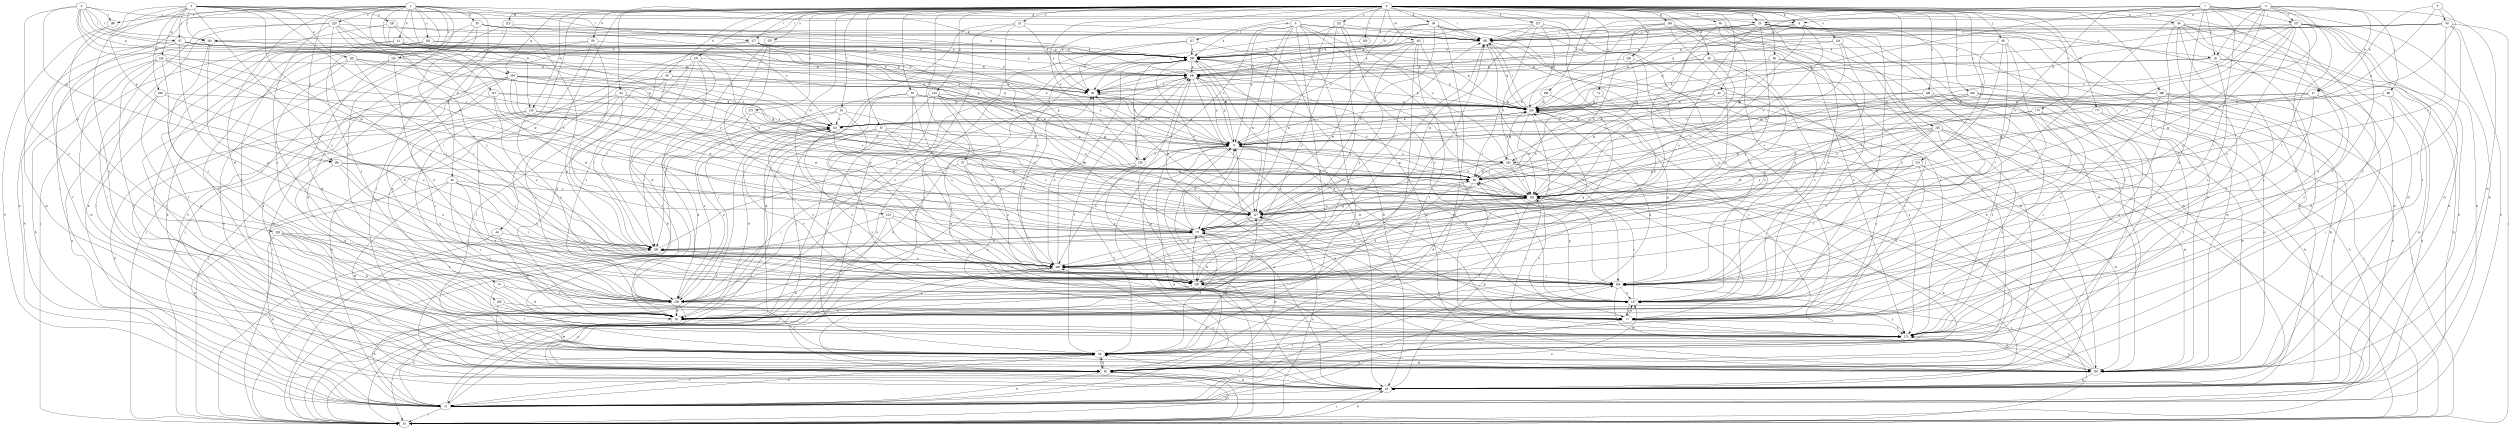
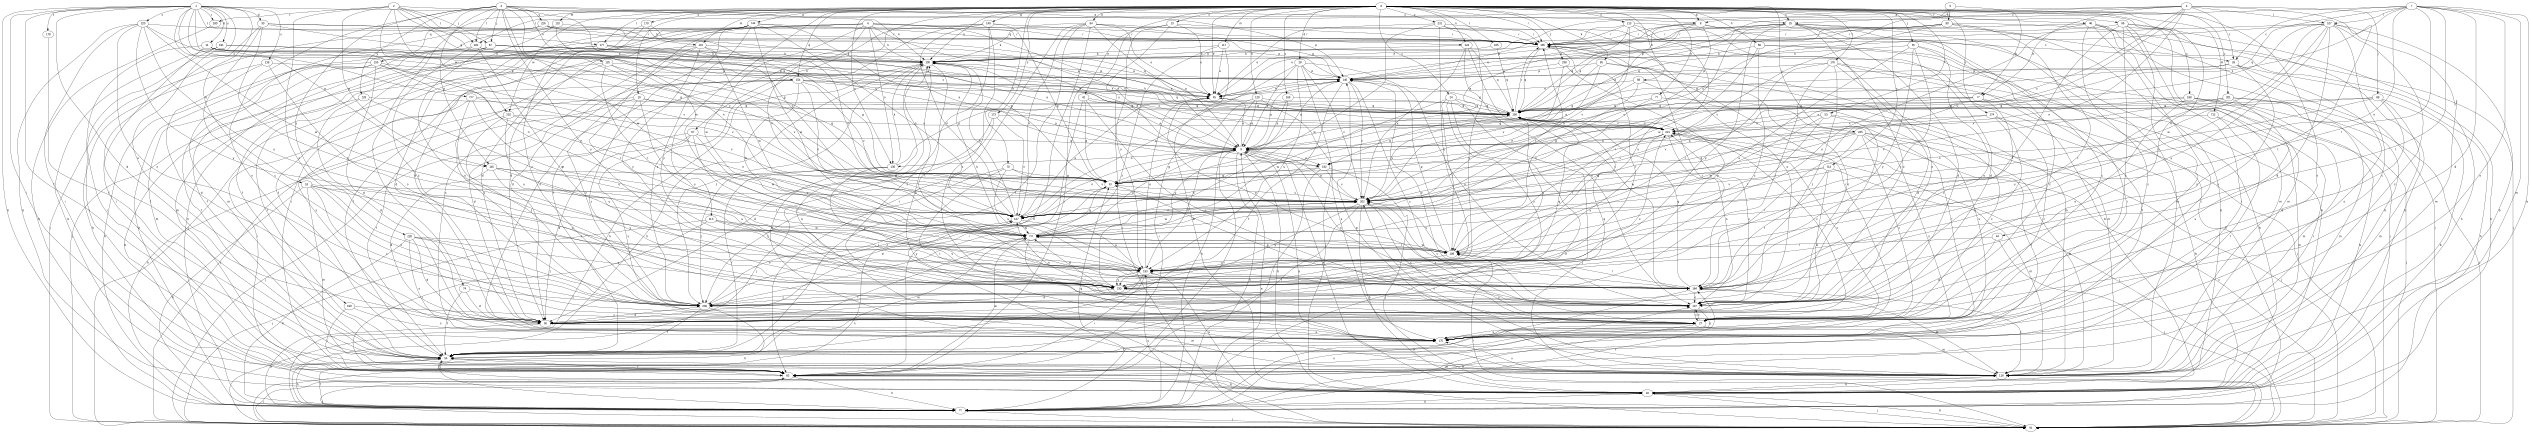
none -> (48, 34)
(918, 44) -> (674, 42)
(982, 57) -> (1210, 37)
(1159, 102) -> (969, 36)
none -> (2023, 108)
none -> (2095, 268)
none -> (1080, 366)
